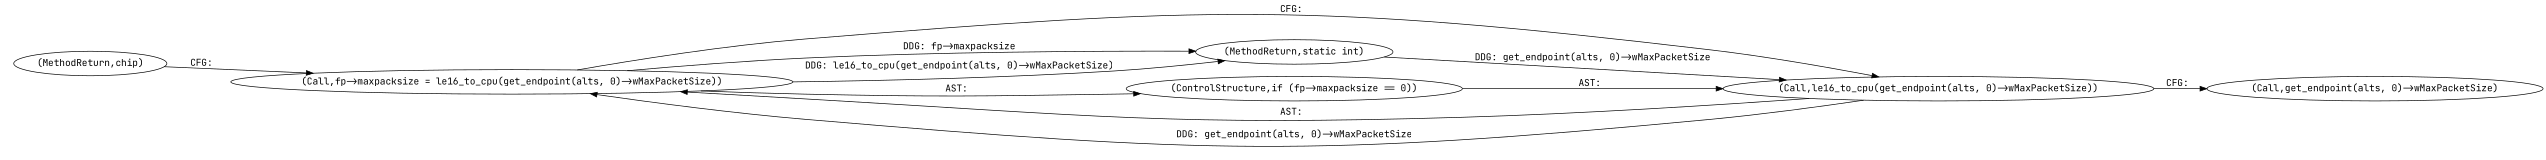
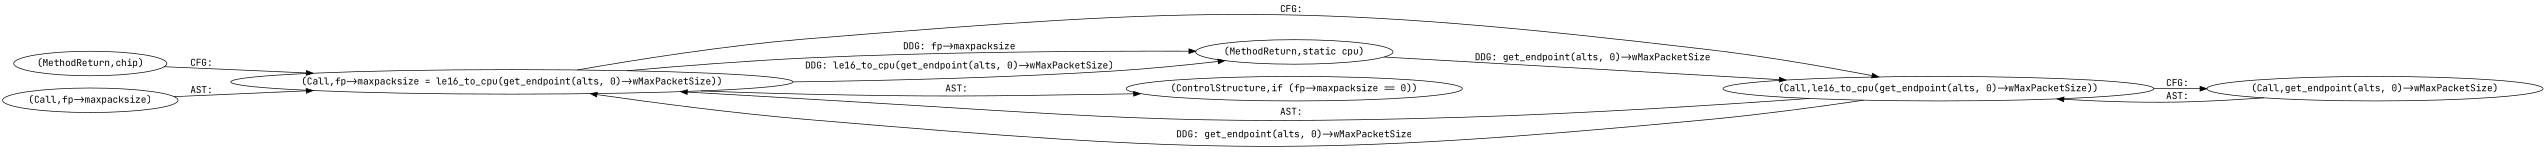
(1294, 52) -> (1294, 52)
(1589, 89) -> (2164, 102)
none -> (90, 100)
